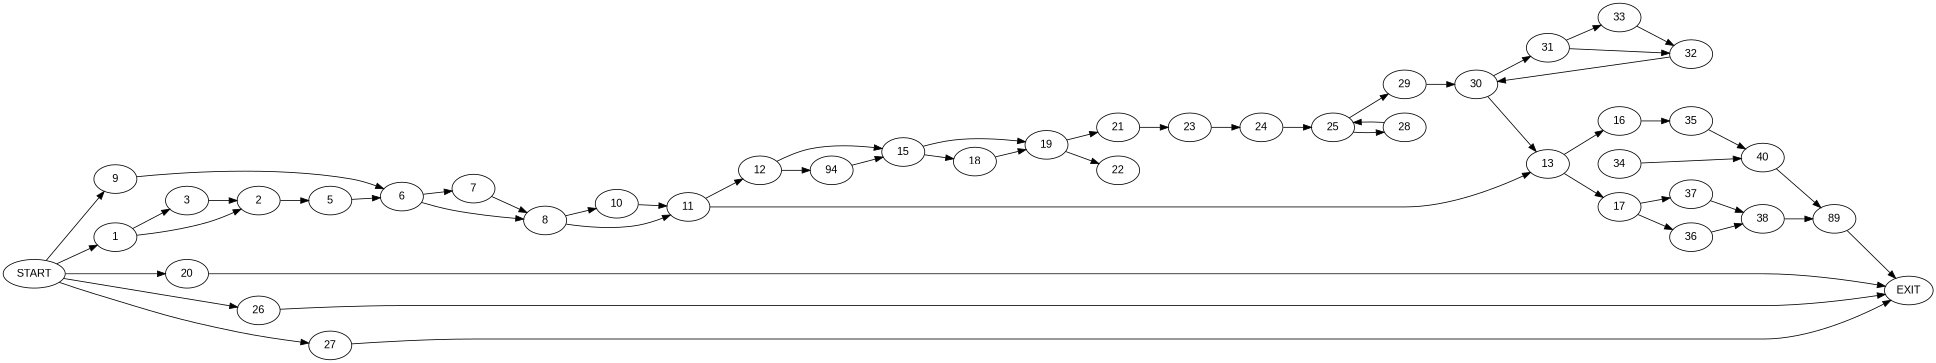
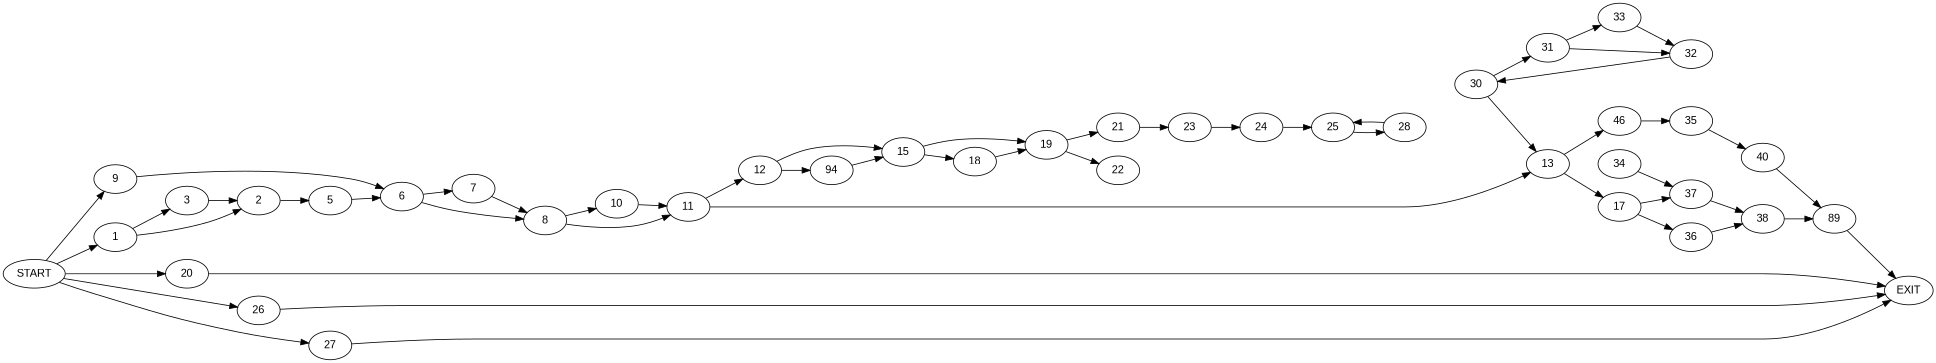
(1405, 84) -> none
(1620, 121) -> (1620, 121)
(1687, 161) -> (1652, 177)
